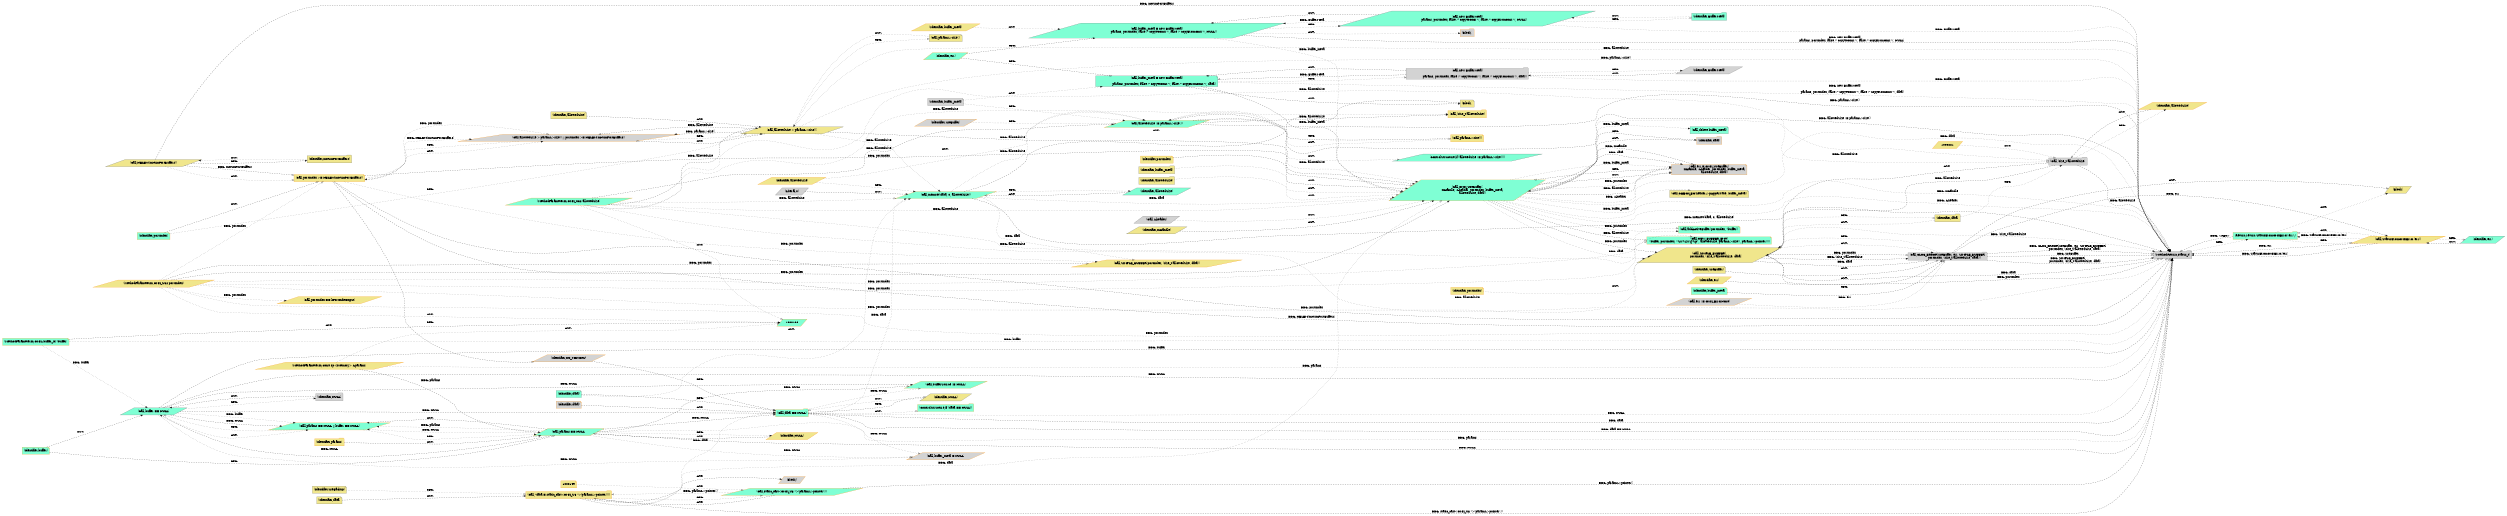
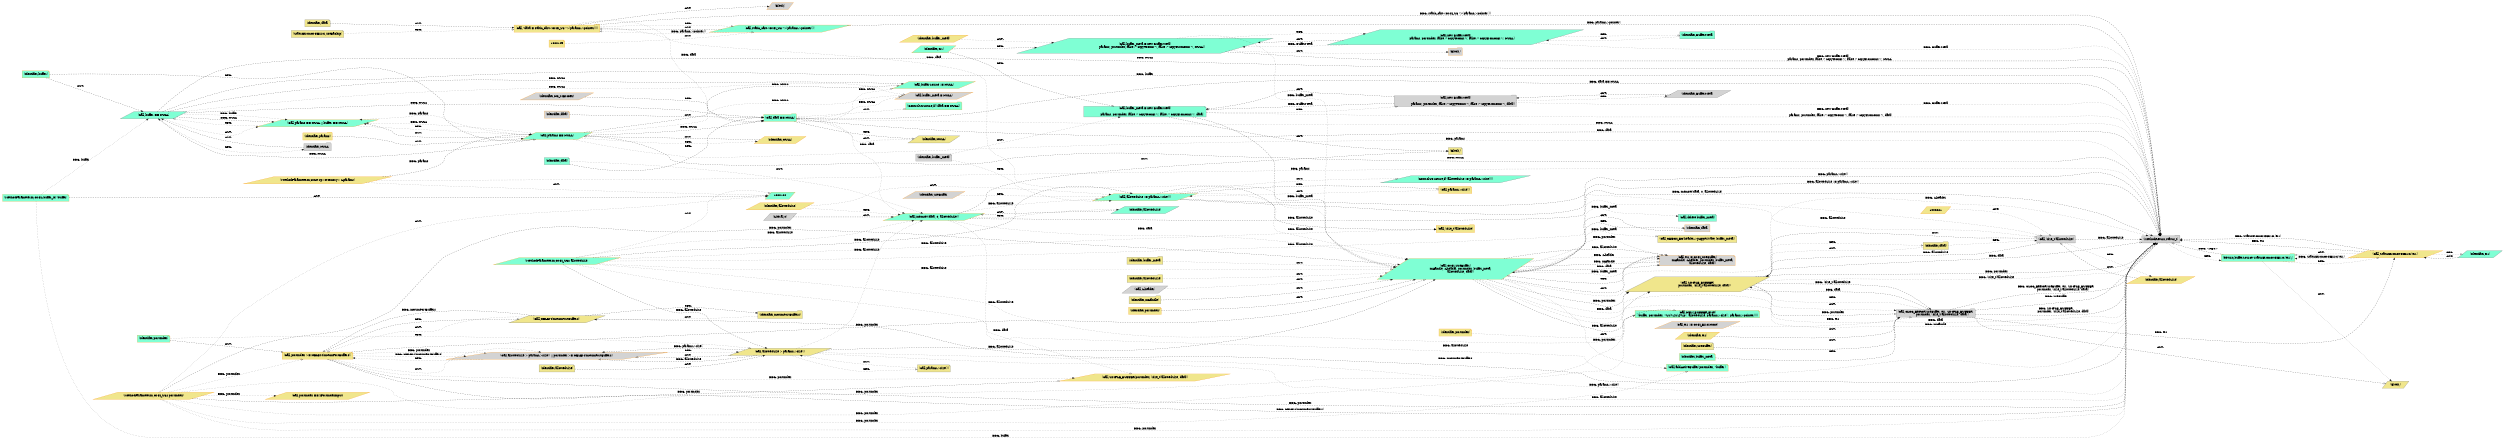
(756, 202) -> (744, 240)
(1157, 230) -> (1145, 300)
(2265, 236) -> (2258, 258)
(404, 310) -> (418, 322)
(329, 490) -> (318, 34)
